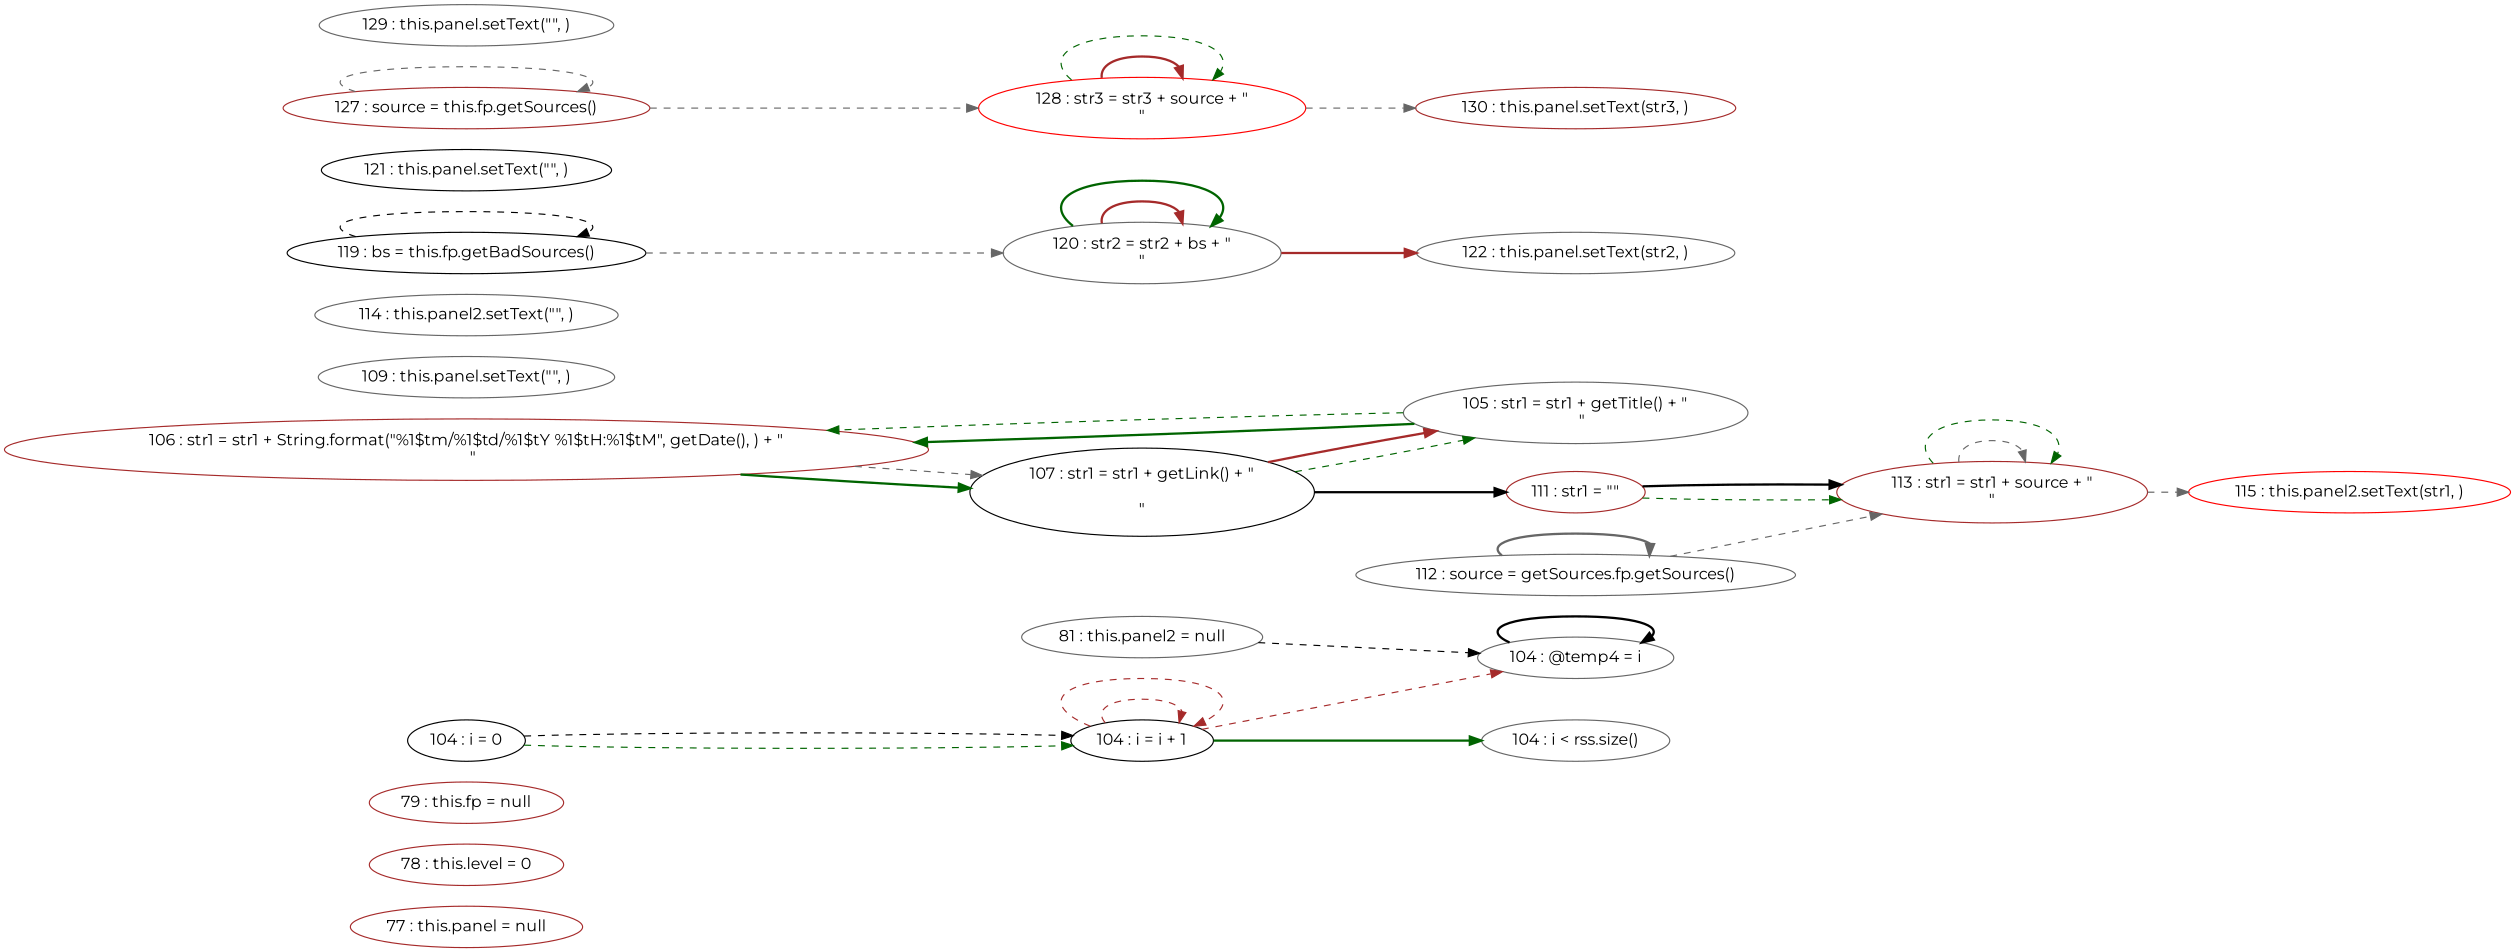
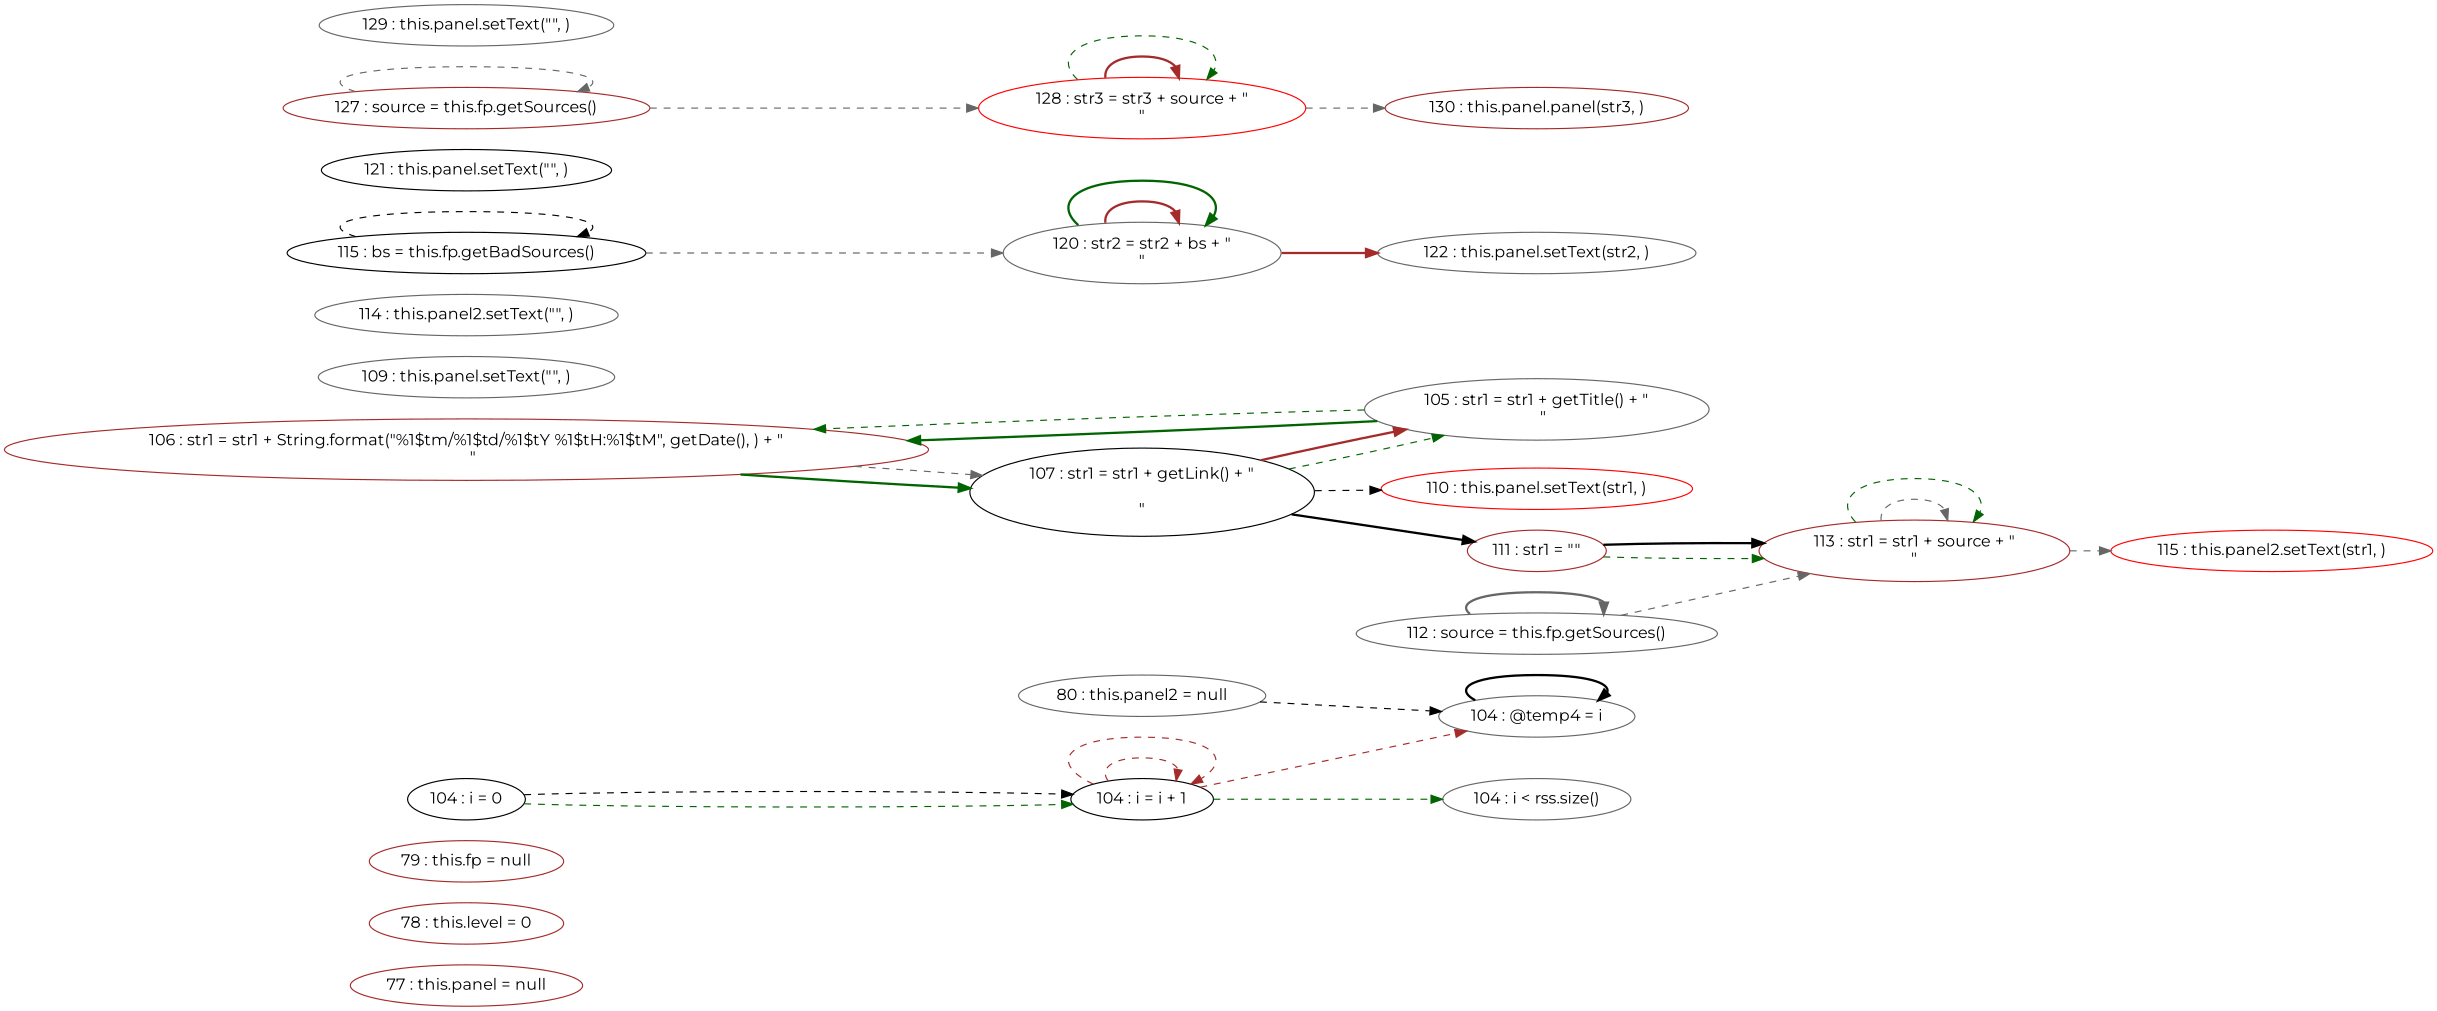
(1576, 108) -> (1537, 108)
(466, 253) -> (466, 253)
none -> (1537, 489)
(1576, 575) -> (1537, 634)
(1142, 637) -> (1142, 696)
(1342, 741) -> (1322, 799)
